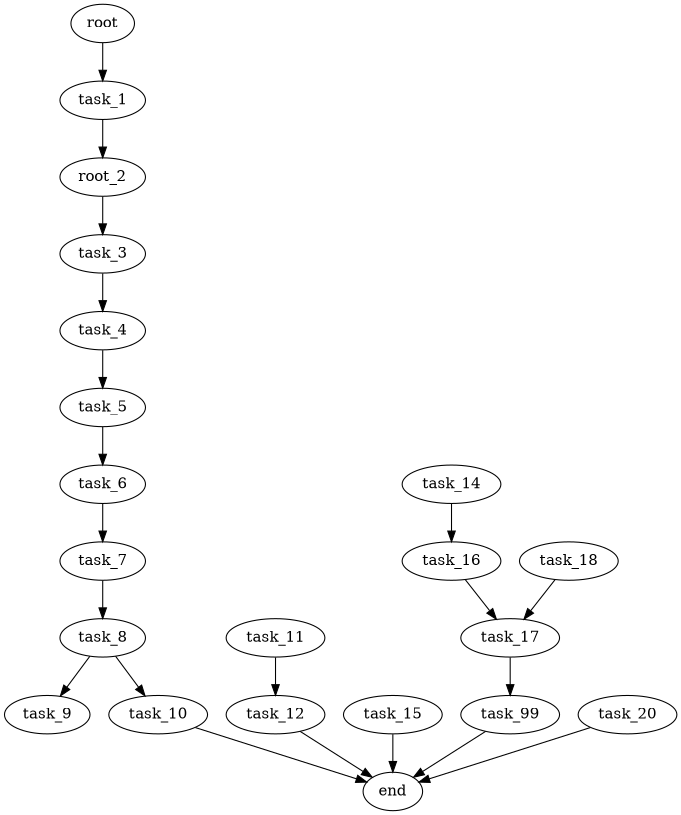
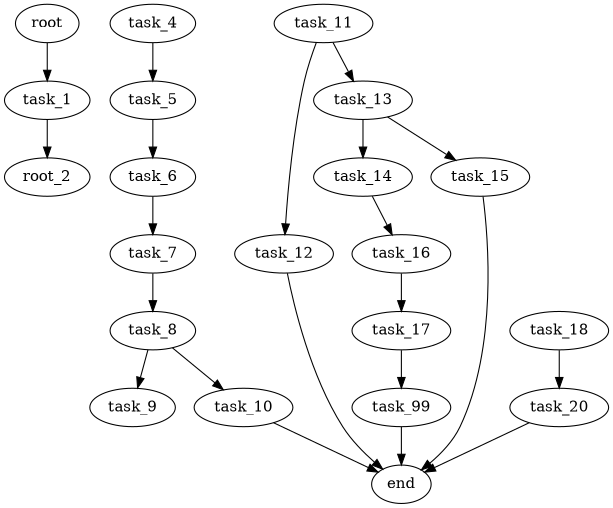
none -> (363, 100)
(103, 254) -> none
(543, 595) -> (559, 364)
